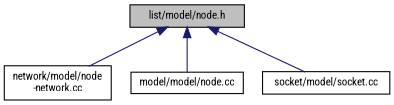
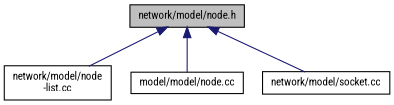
(187, 16) -> (187, 16)
(58, 83) -> (58, 83)
(326, 83) -> (326, 83)
